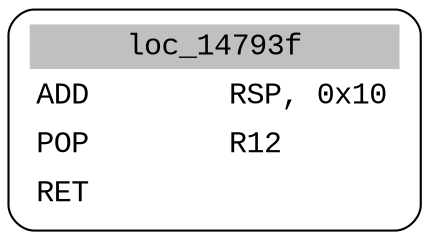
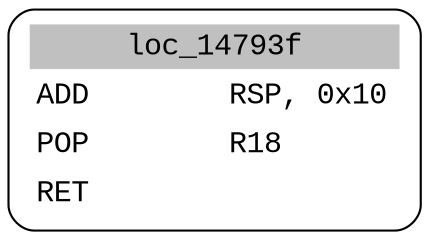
(159, 143) -> (159, 143)
